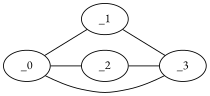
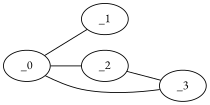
(144, 42) -> none
